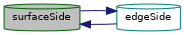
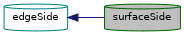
(104, 24) -> none
